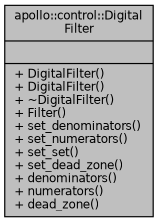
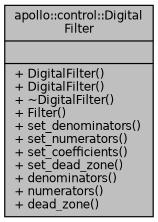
(47, 153) -> (71, 153)
